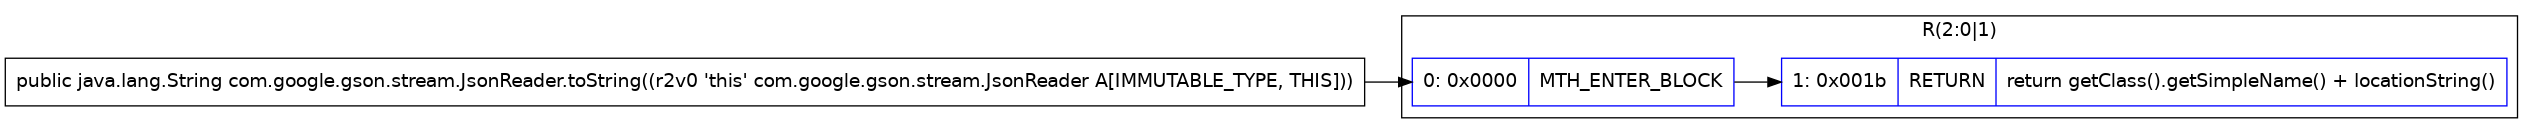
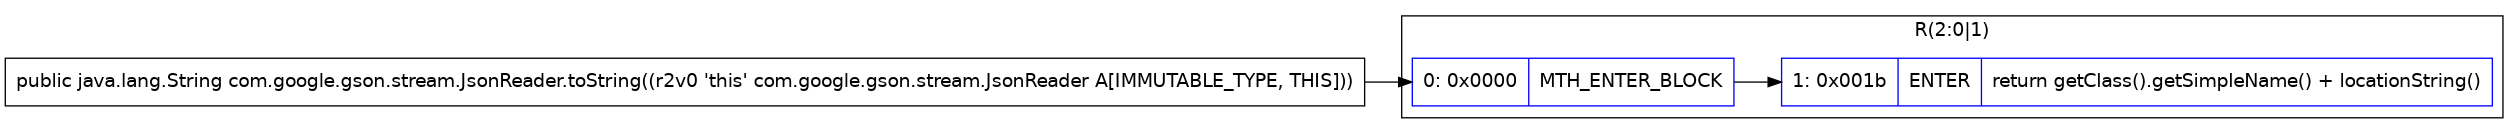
(1947, 81) -> (1940, 81)
